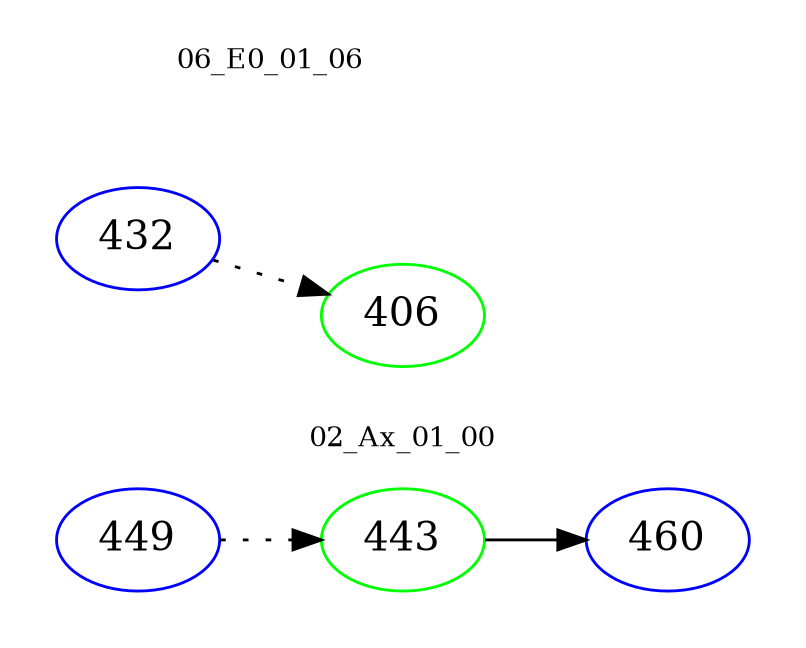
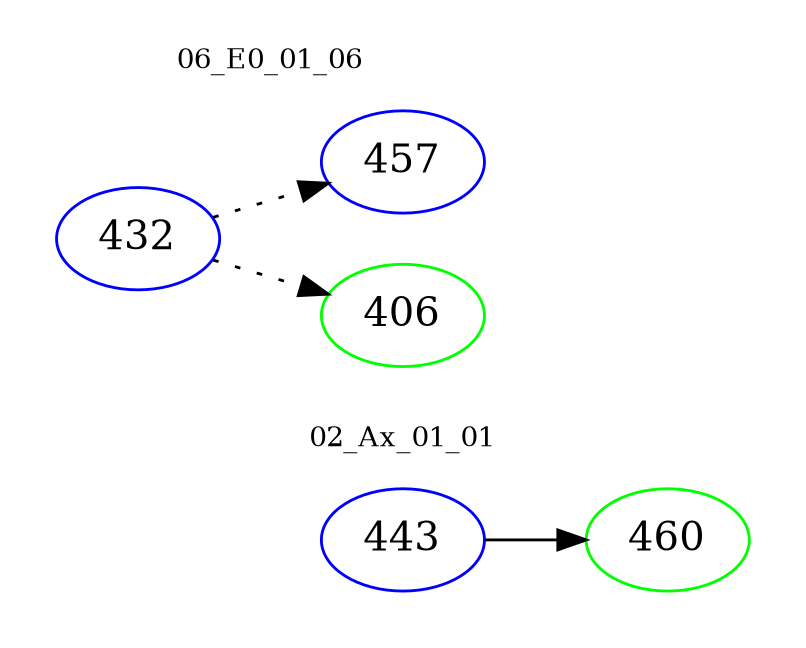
none -> (403, 162)
(403, 439) -> (403, 439)
(138, 540) -> none
(403, 540) -> (403, 540)
(668, 540) -> (668, 540)
